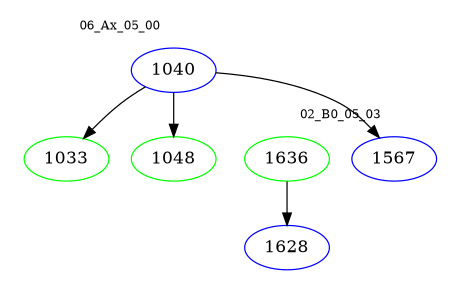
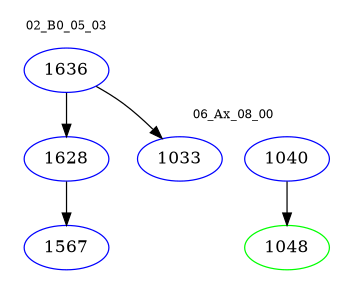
(120, 26) -> (233, 115)
(299, 87) -> (67, 197)
(117, 106) -> (136, 114)
(67, 159) -> (180, 159)
(287, 159) -> (67, 70)
